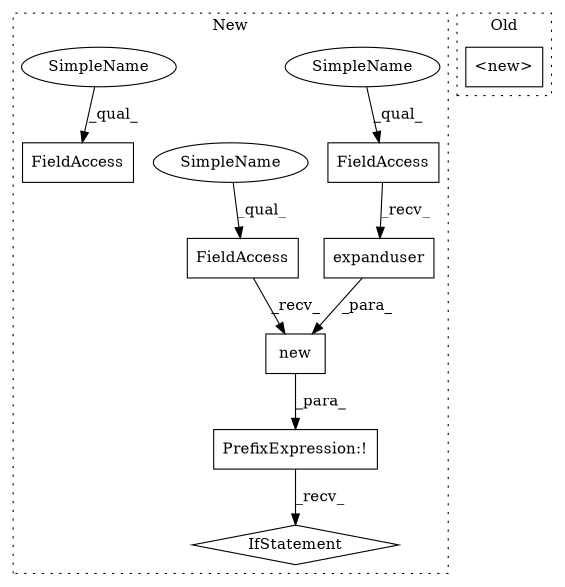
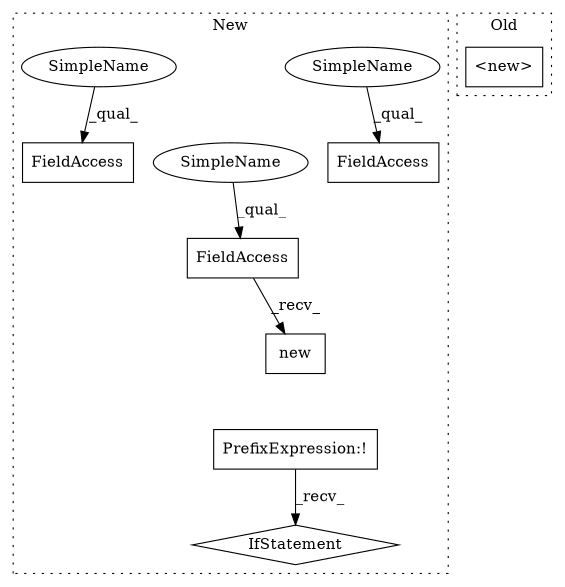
(379, 258) -> none
(296, 396) -> none
